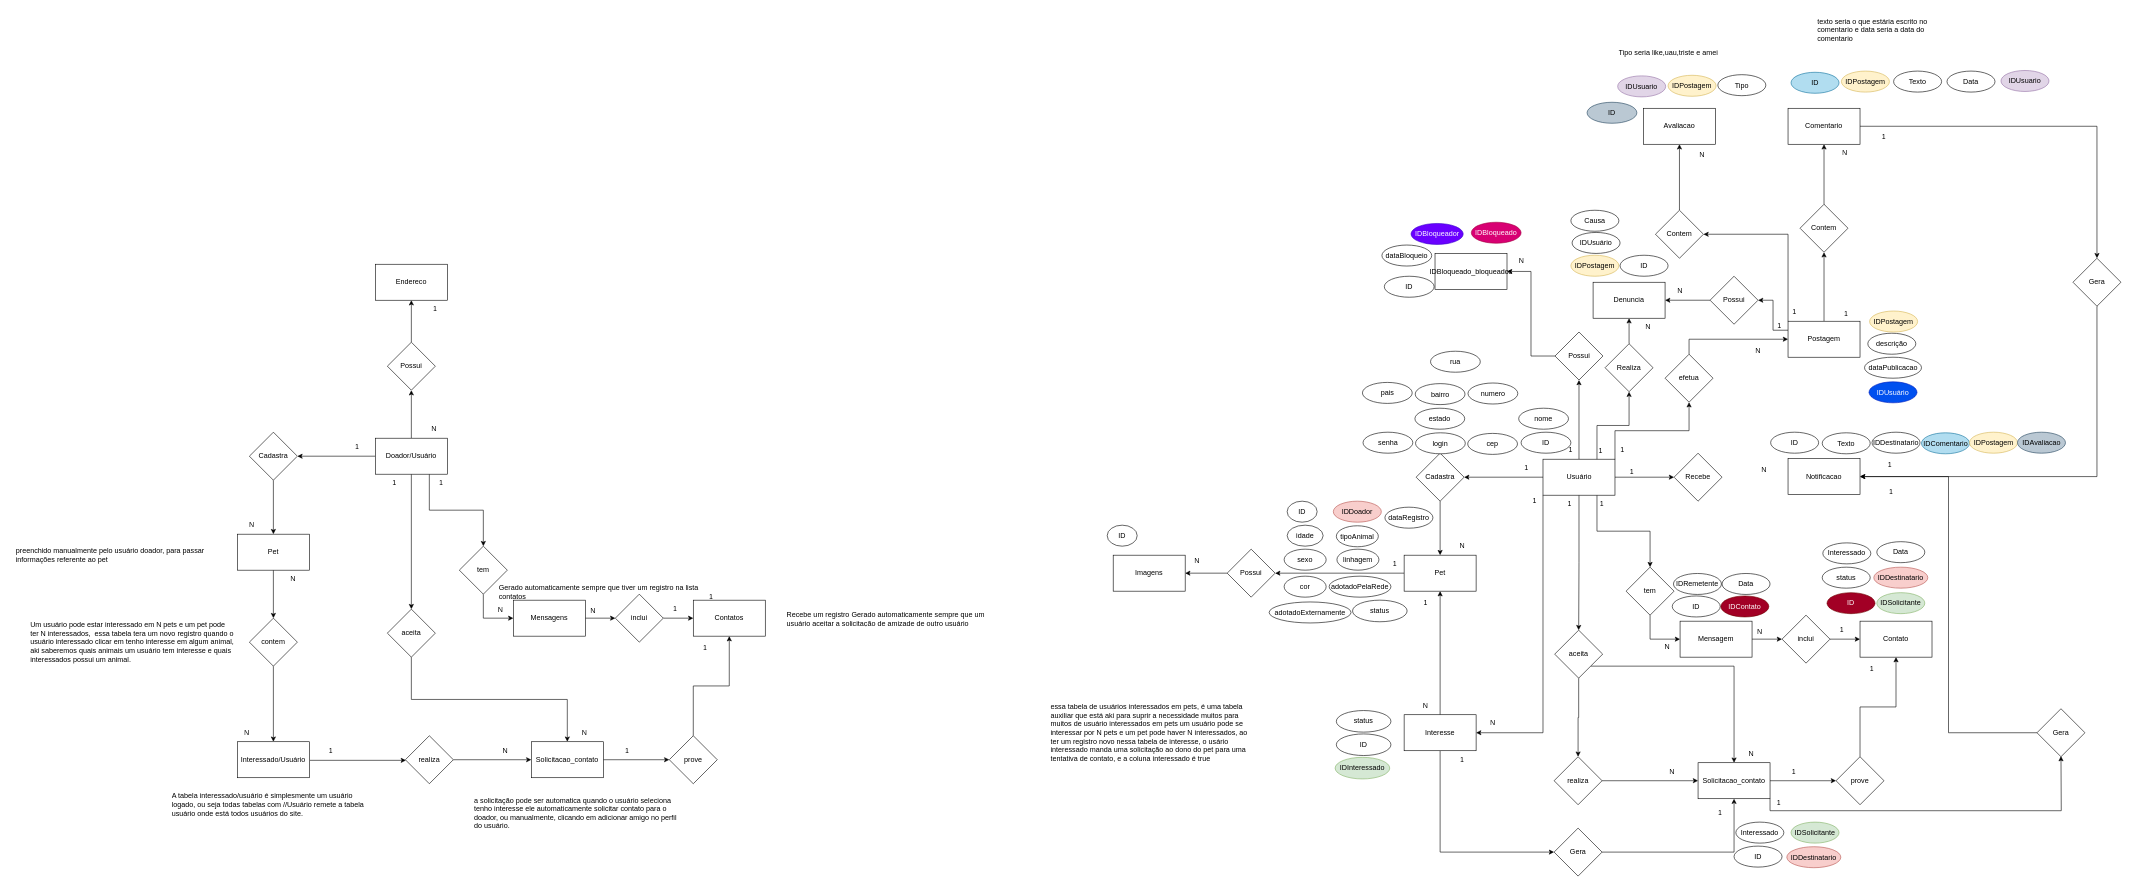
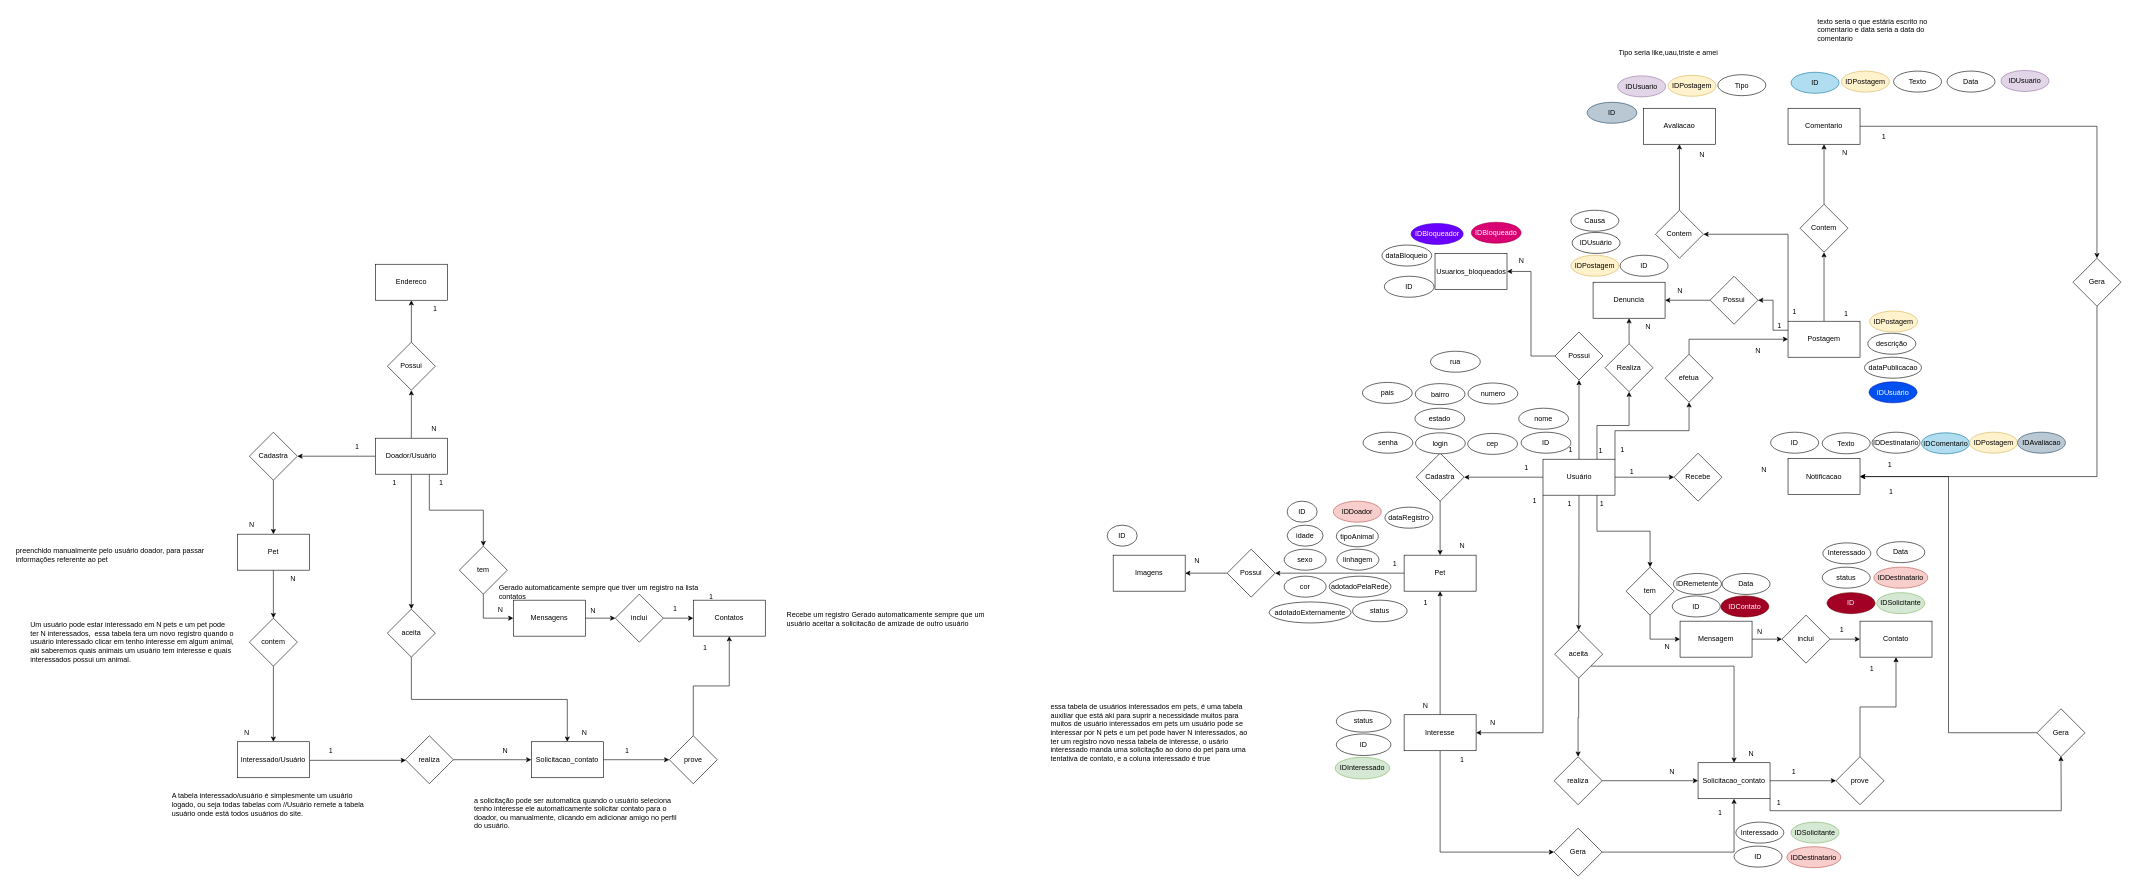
(1472, 272) -> (1472, 272)
